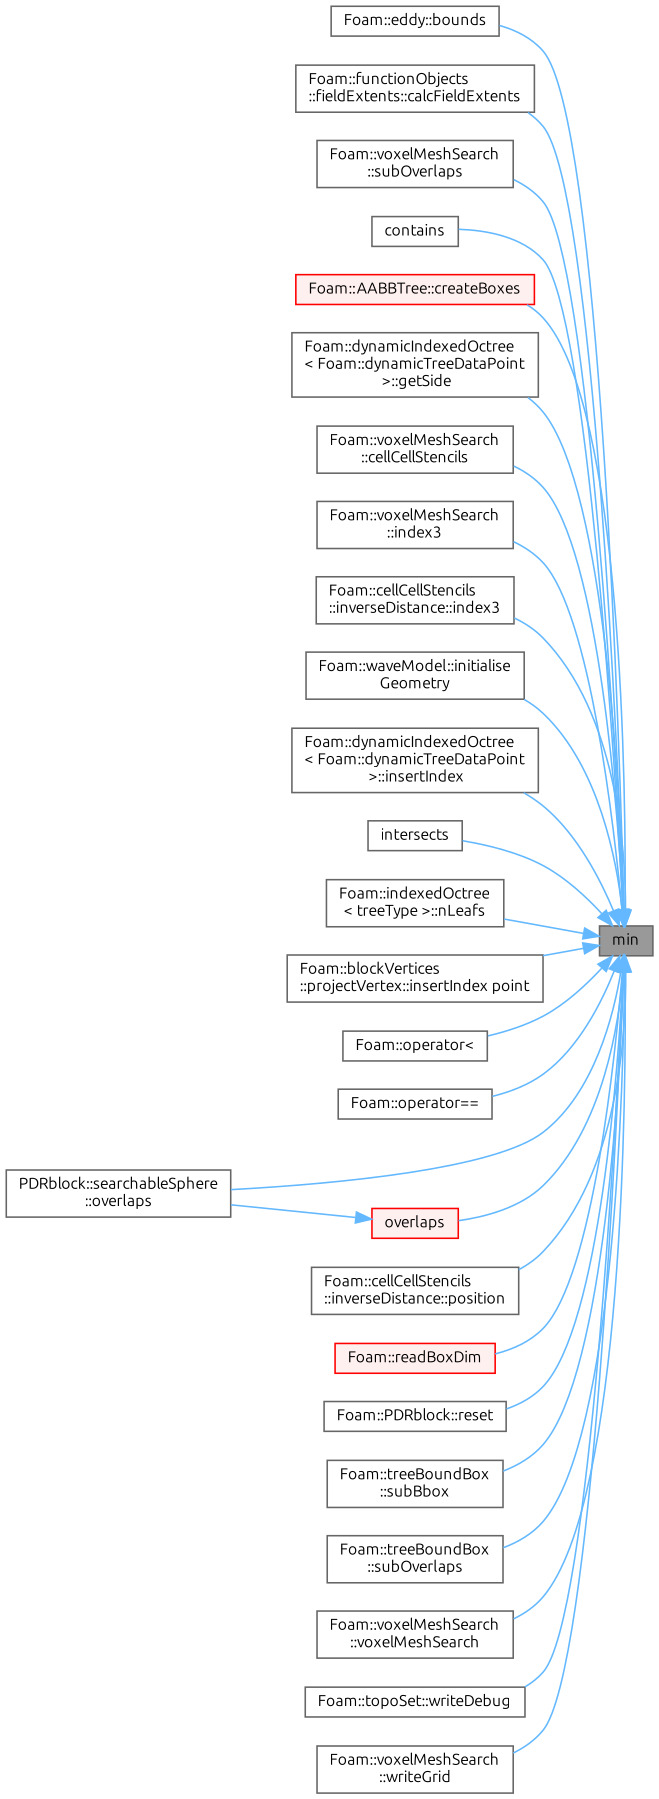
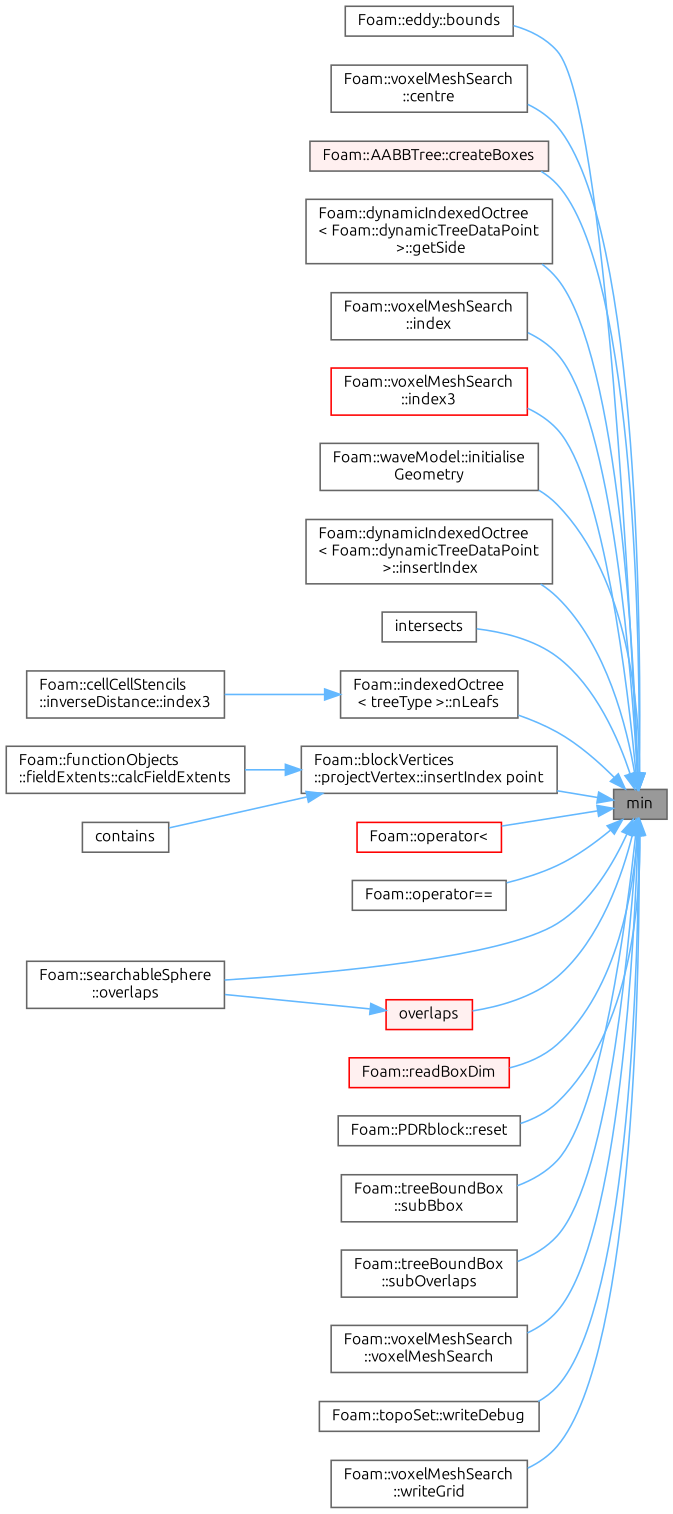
(415, 164) -> (429, 89)
(415, 290) -> (429, 156)
(582, 303) -> (265, 770)
(415, 450) -> (429, 316)
(415, 525) -> (429, 392)
(595, 536) -> (238, 812)
(579, 689) -> (274, 694)
(415, 1046) -> (429, 837)
(118, 1194) -> (126, 985)
(415, 1291) -> none
